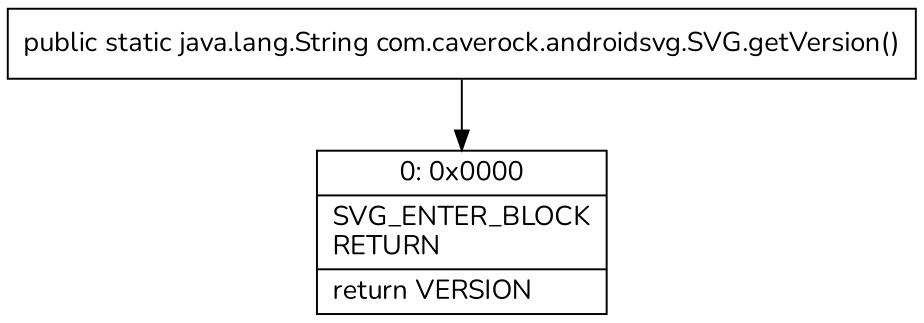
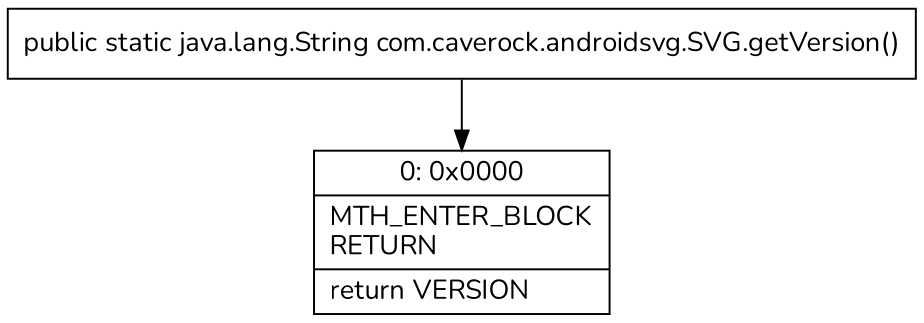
(462, 217) -> (462, 217)
